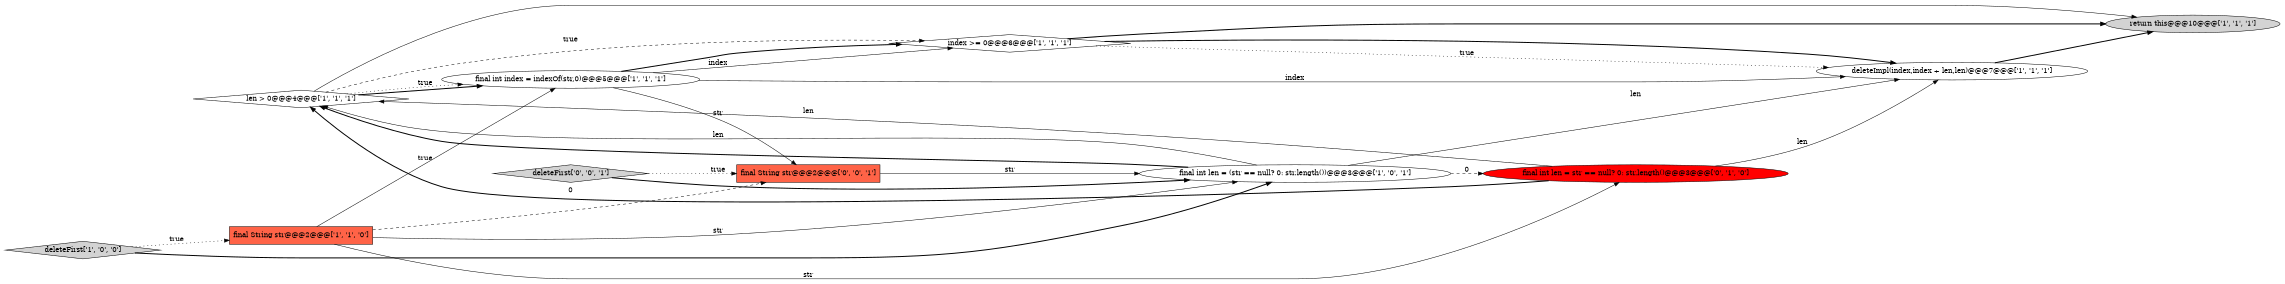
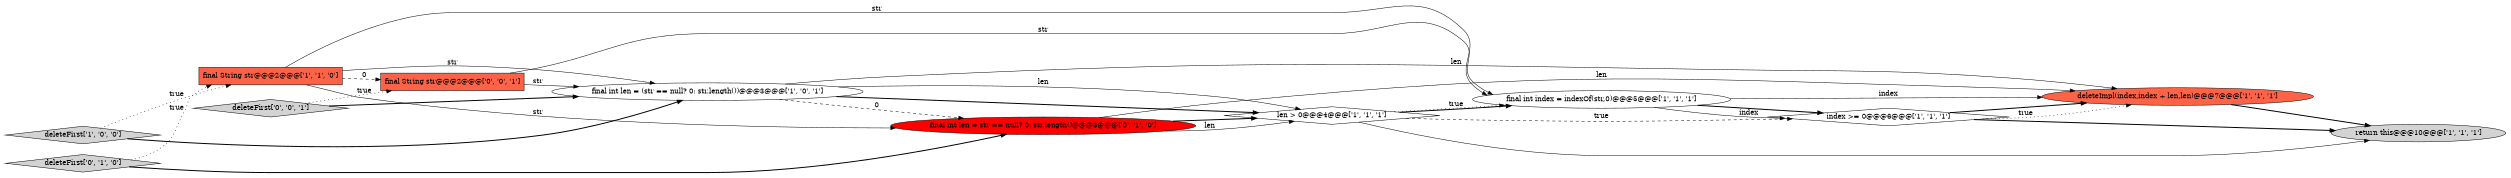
(1952, 71) -> (2178, 97)
(716, 118) -> (1019, 34)
(425, 159) -> (877, 9)
none -> (83, 163)
